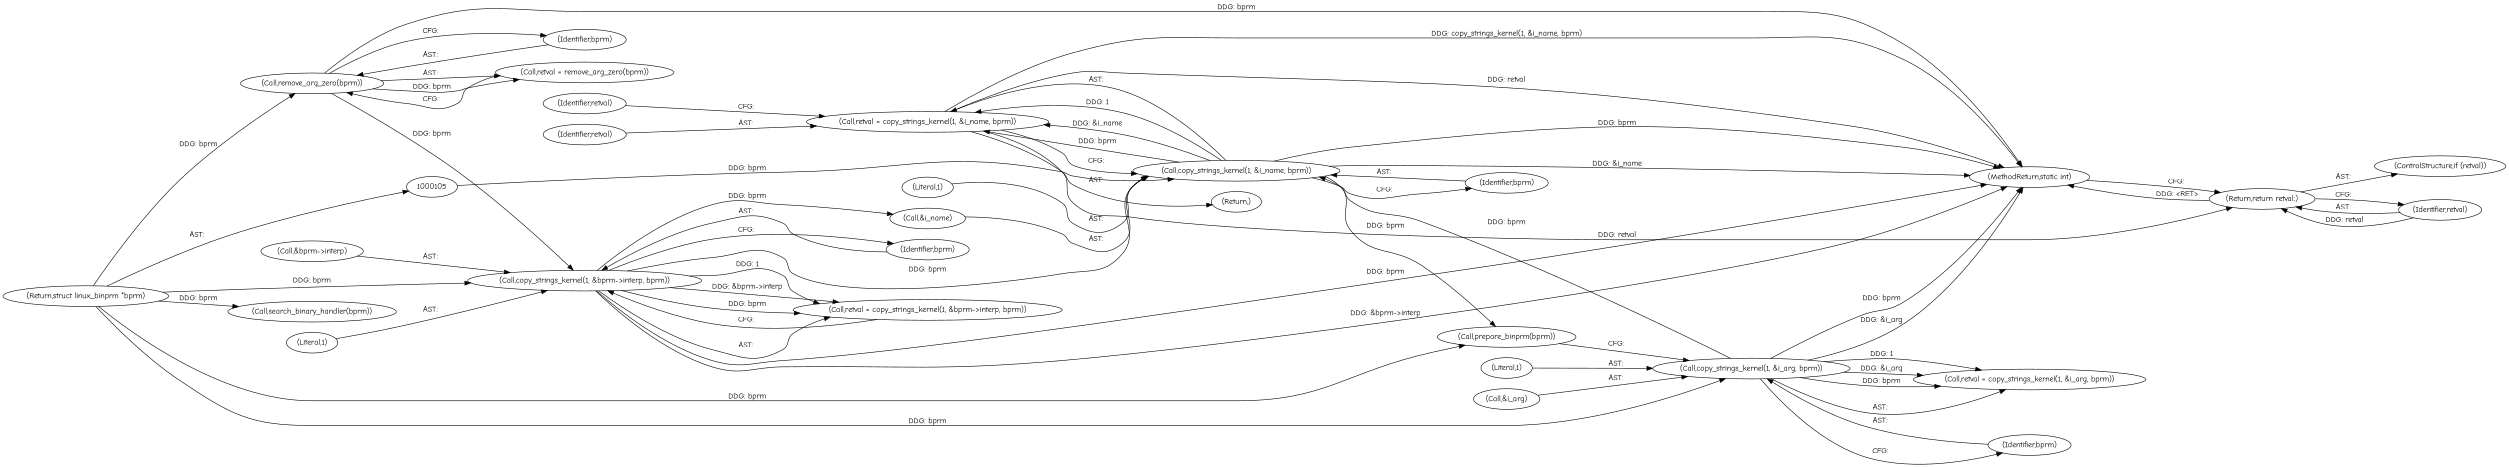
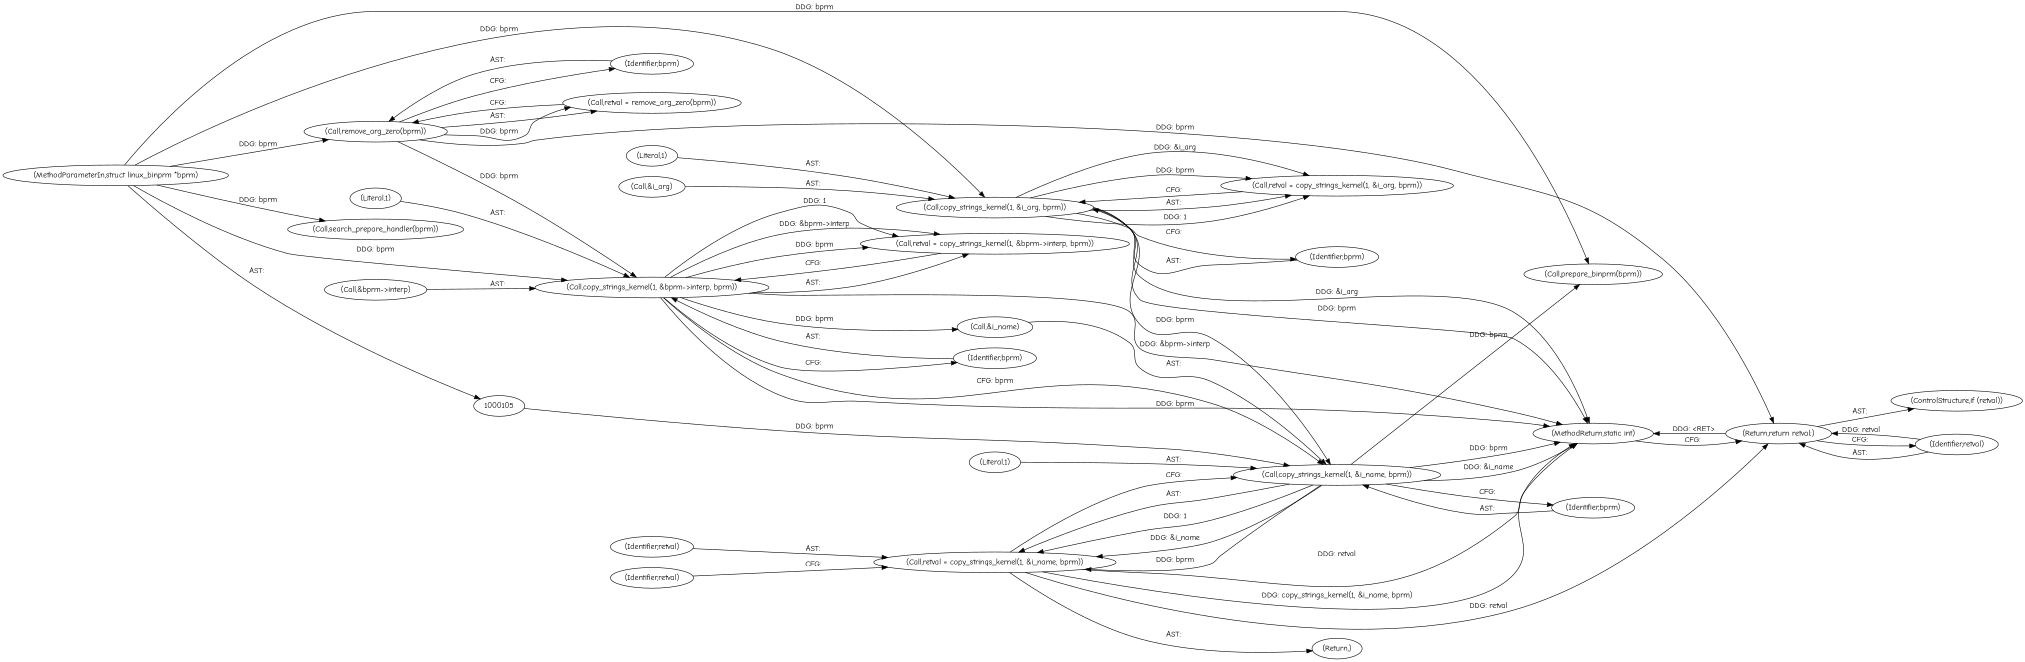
(1193, 12) -> (1149, 132)
(928, 269) -> (995, 381)
(86, 296) -> (116, 175)
(312, 312) -> (376, 229)
(1621, 352) -> (1164, 197)
